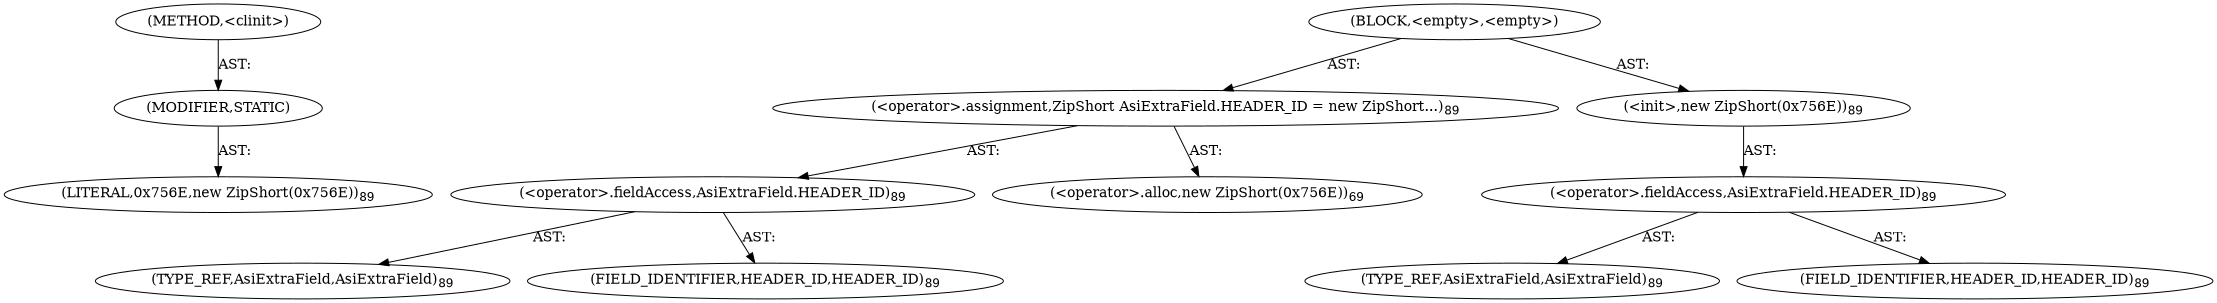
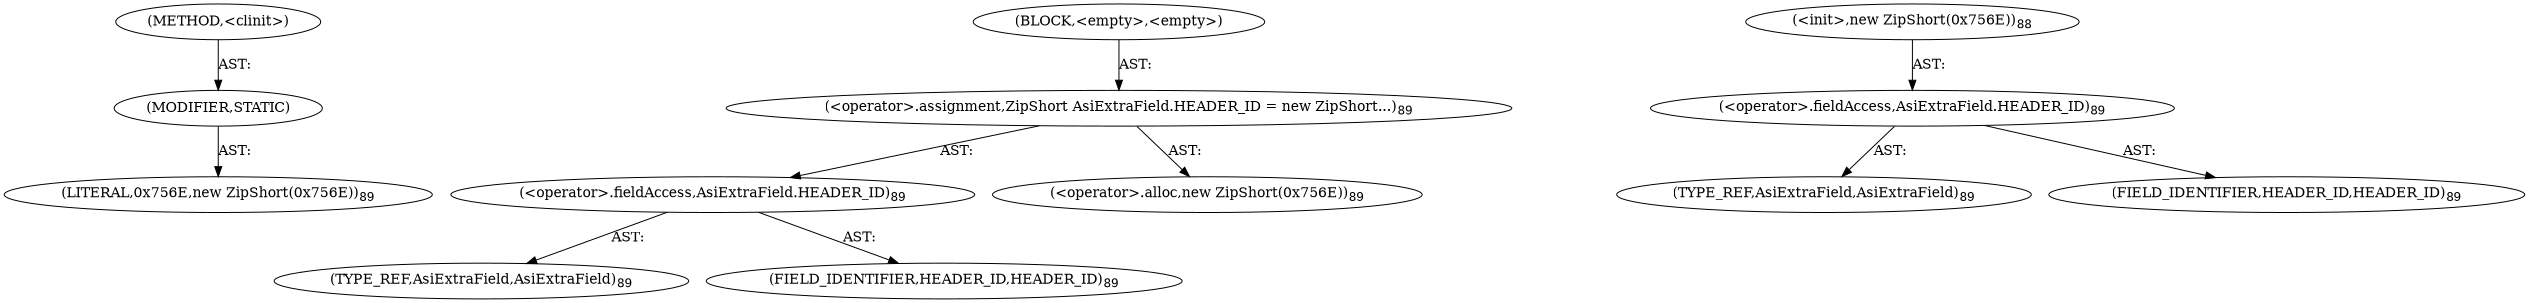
(1594, 63) -> none
(1856, 107) -> (2025, 20)
(1357, 193) -> (1357, 193)
